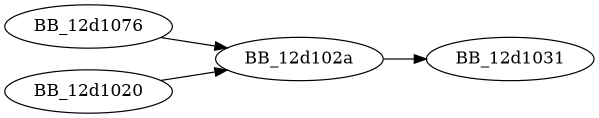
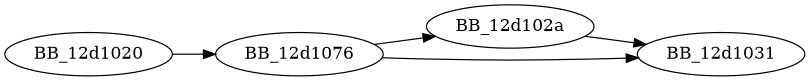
none -> (504, 60)
(188, 76) -> (188, 54)
